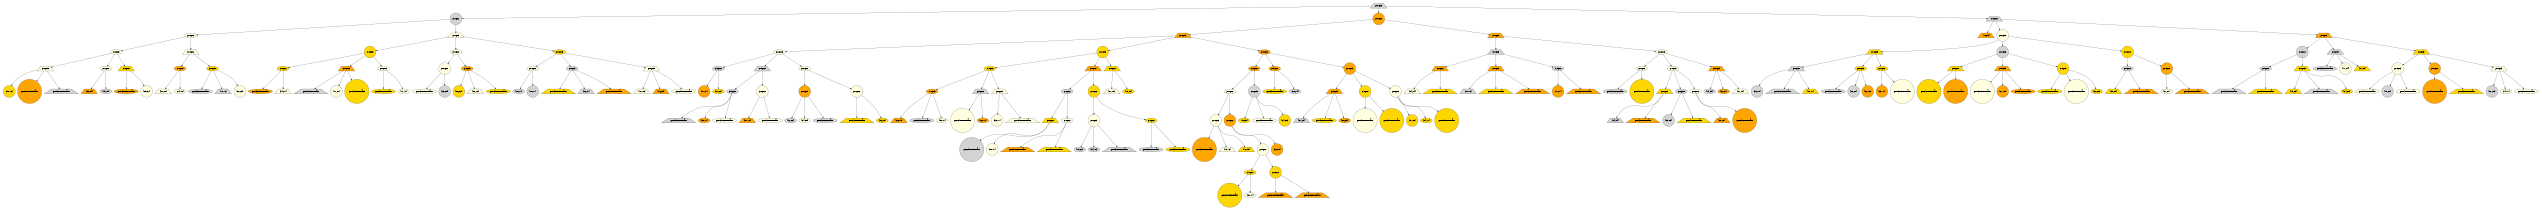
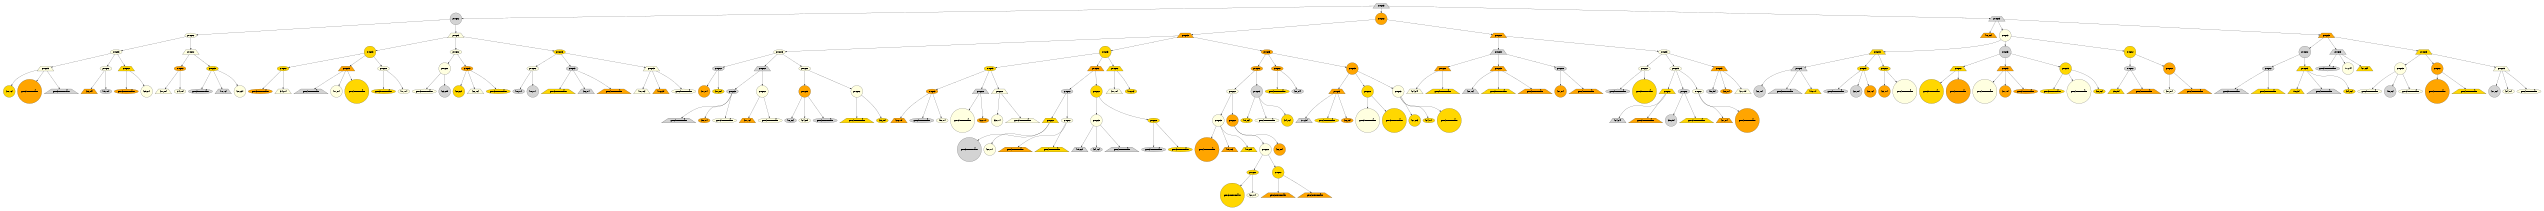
(1080, 150) -> (1080, 150)
(1227, 150) -> (1230, 150)
